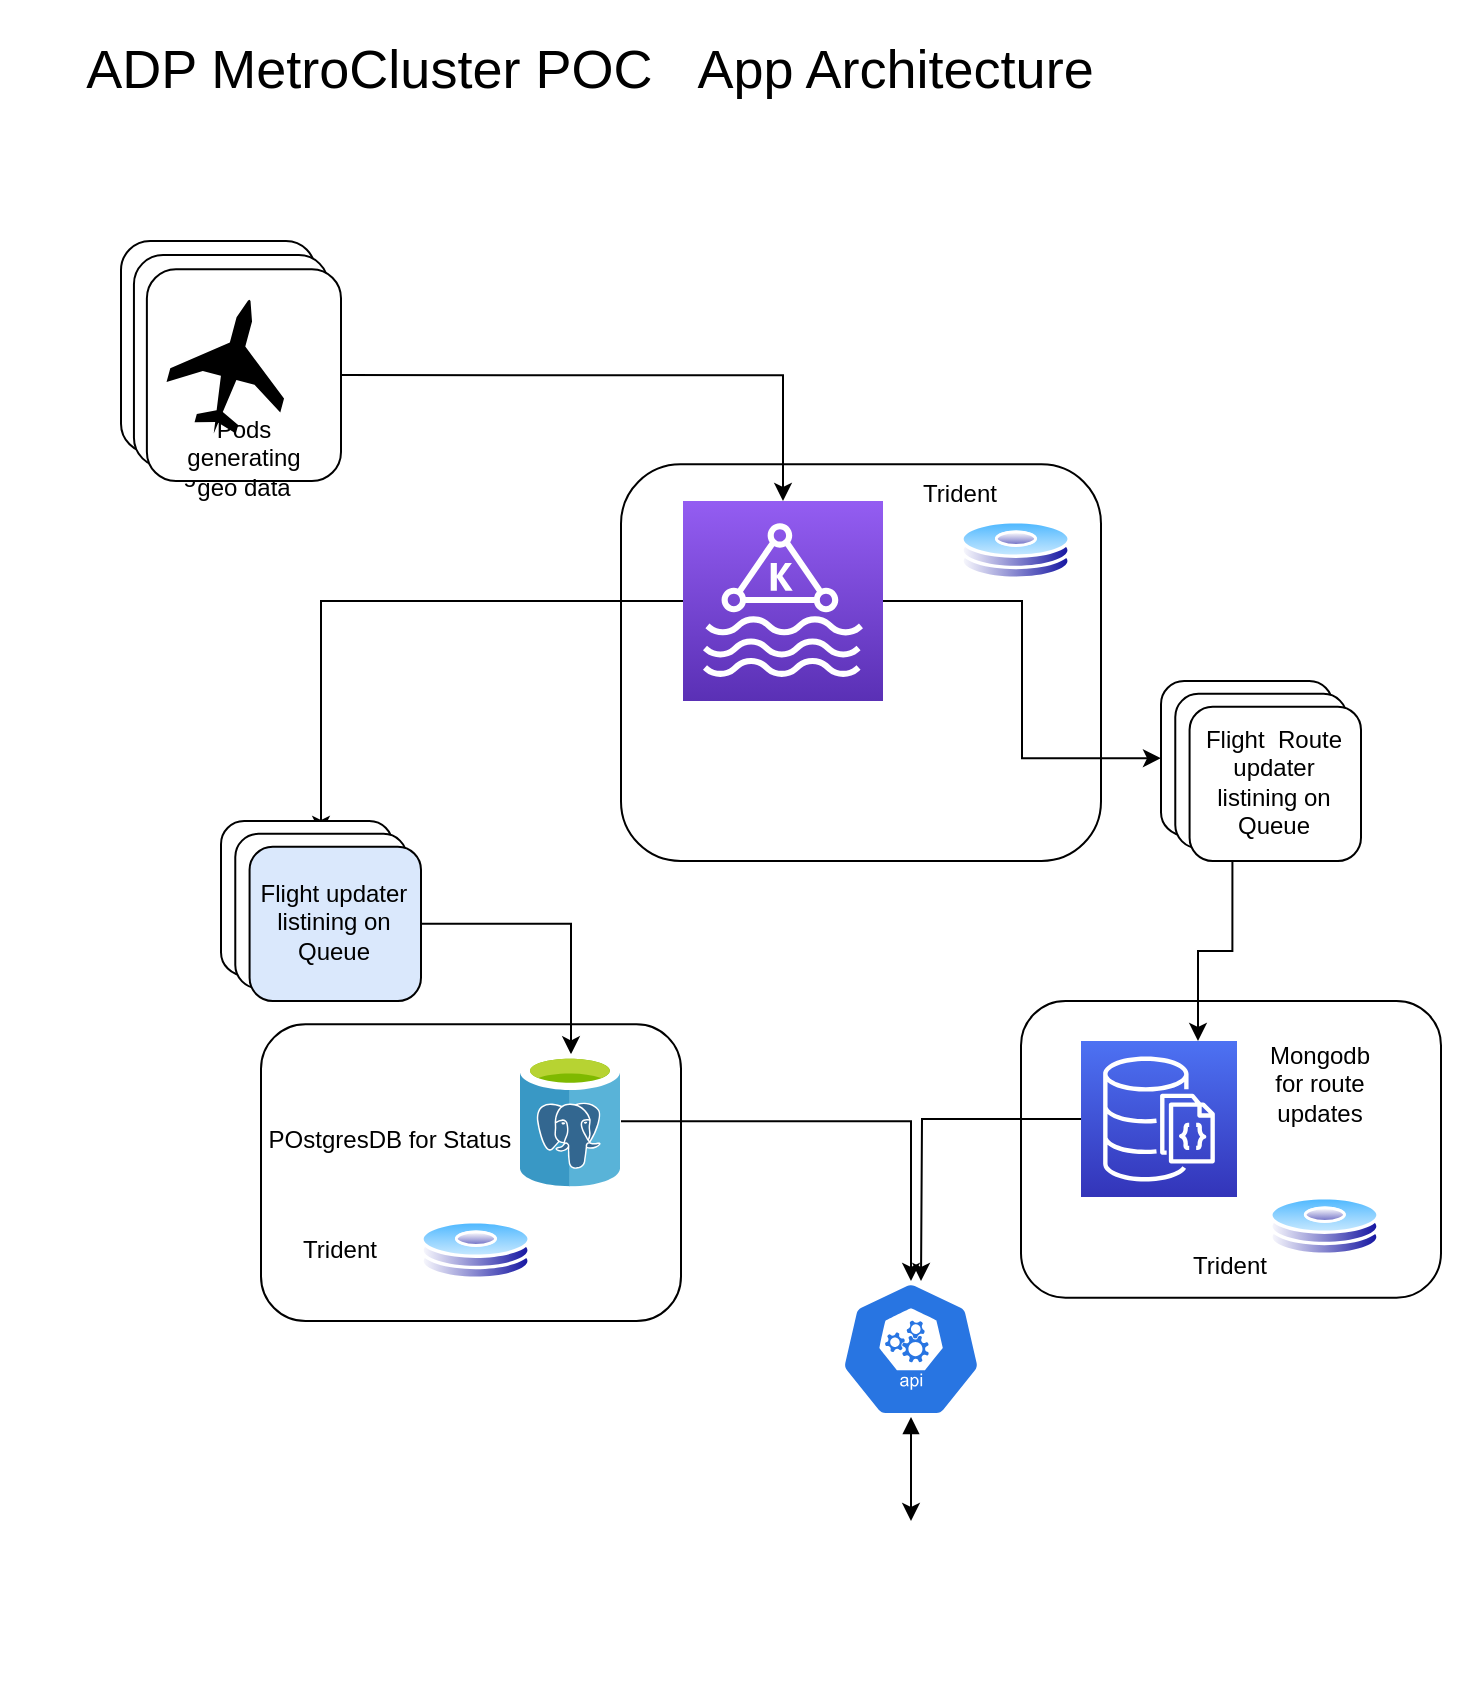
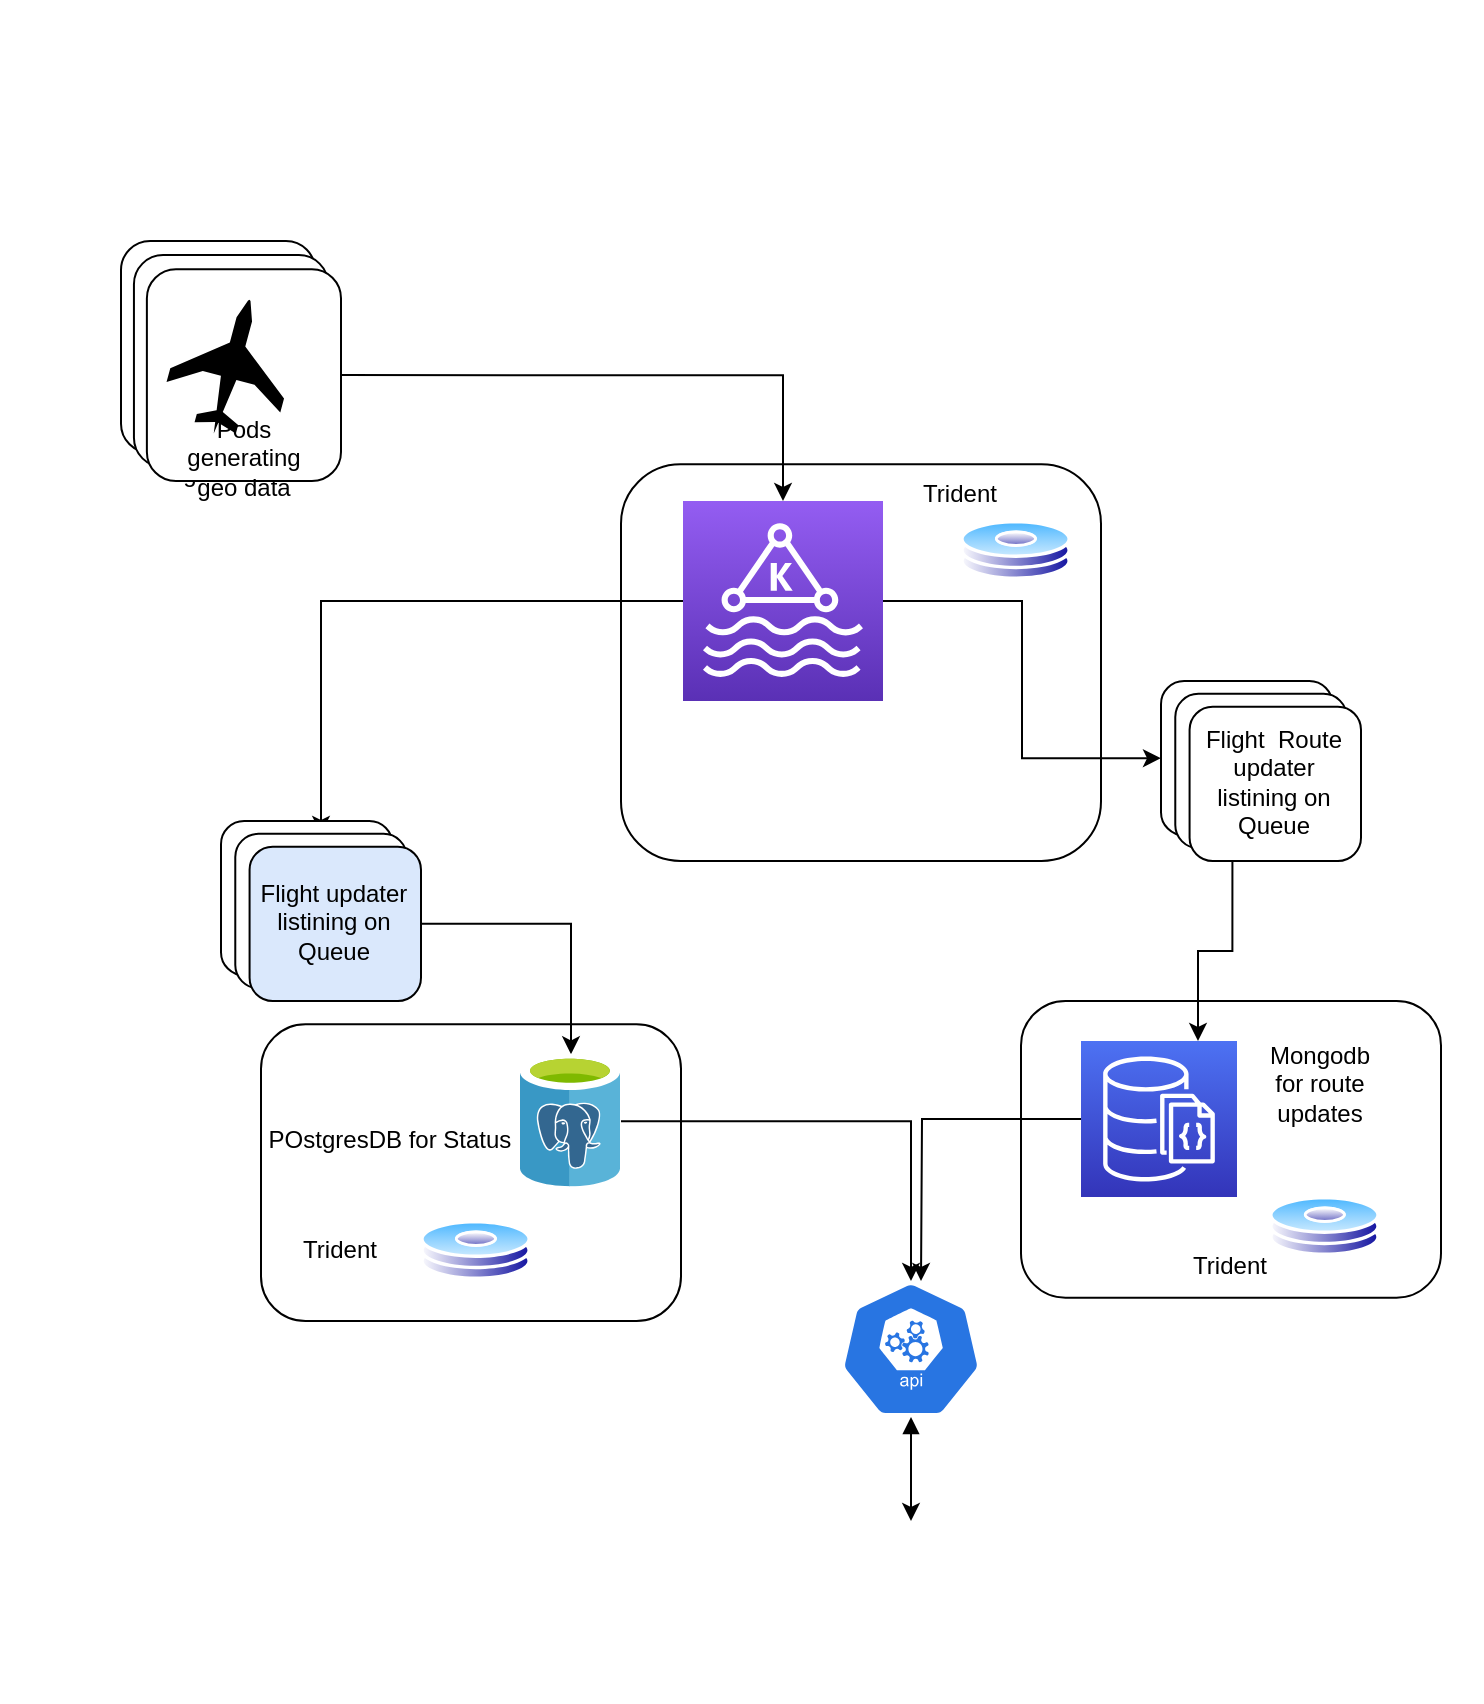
(591, 71) -> none
